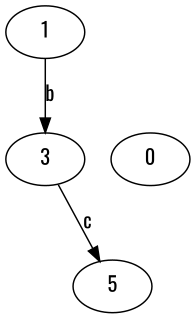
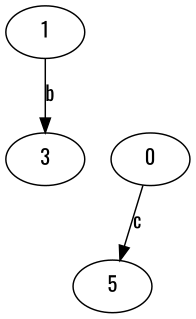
(75, 216) -> (134, 216)
